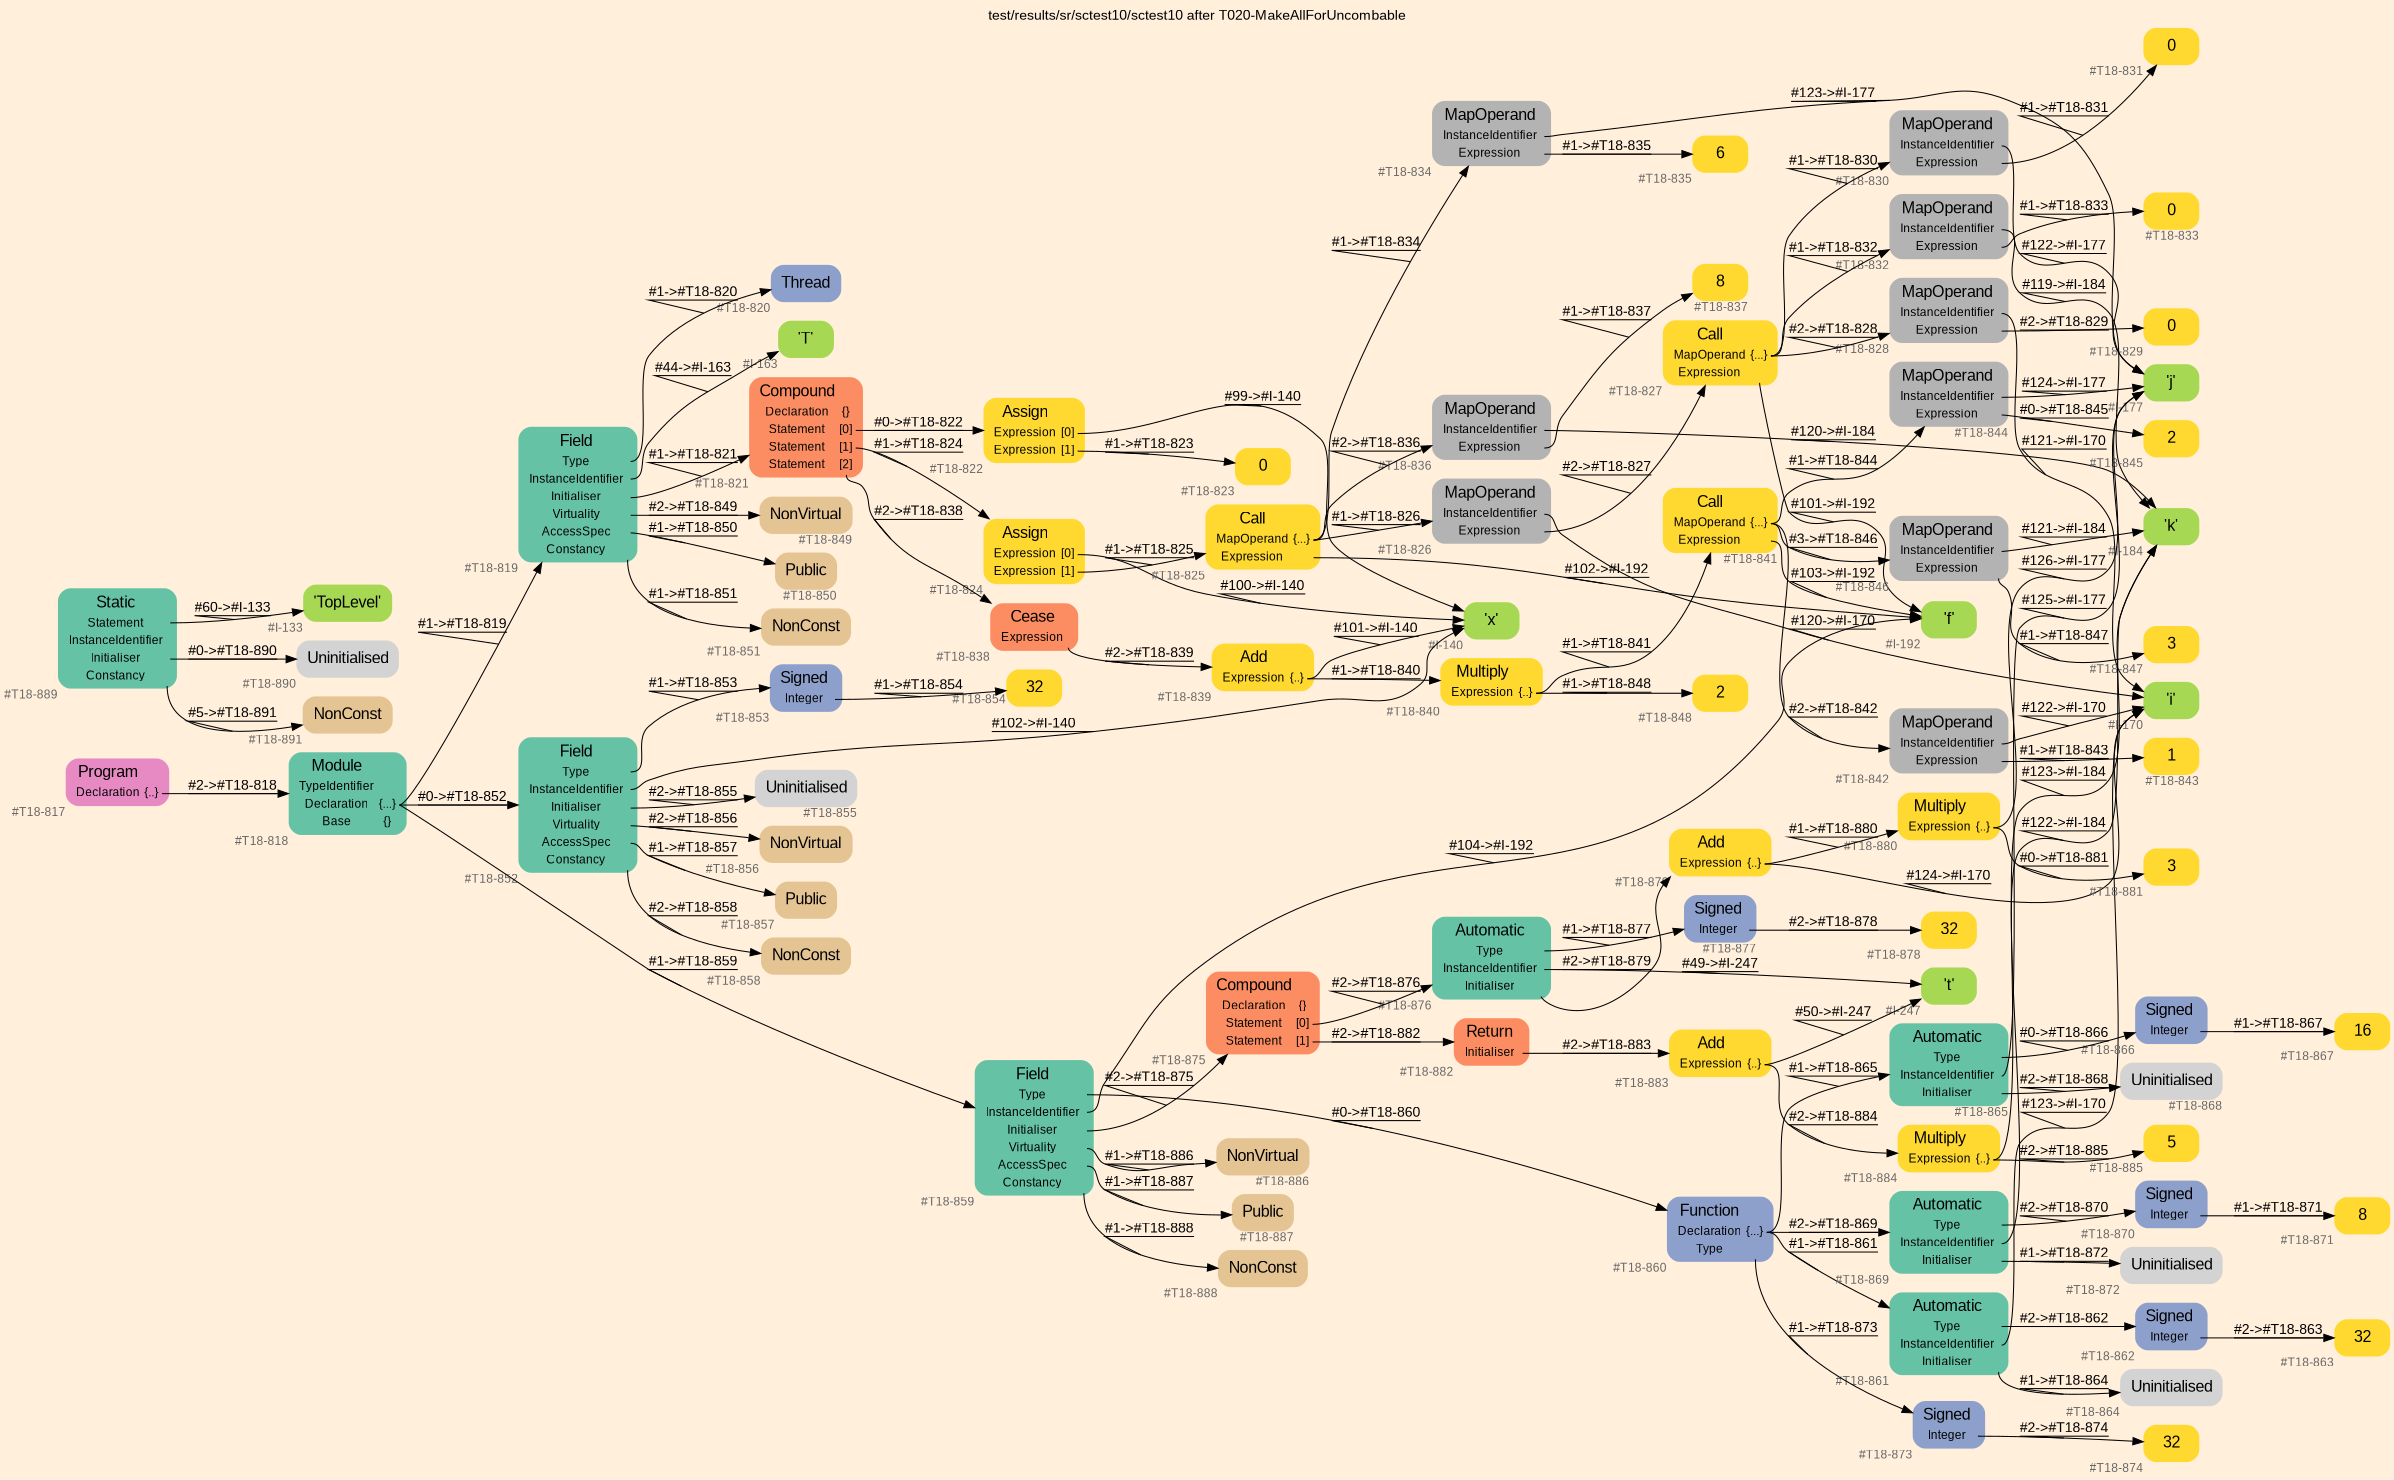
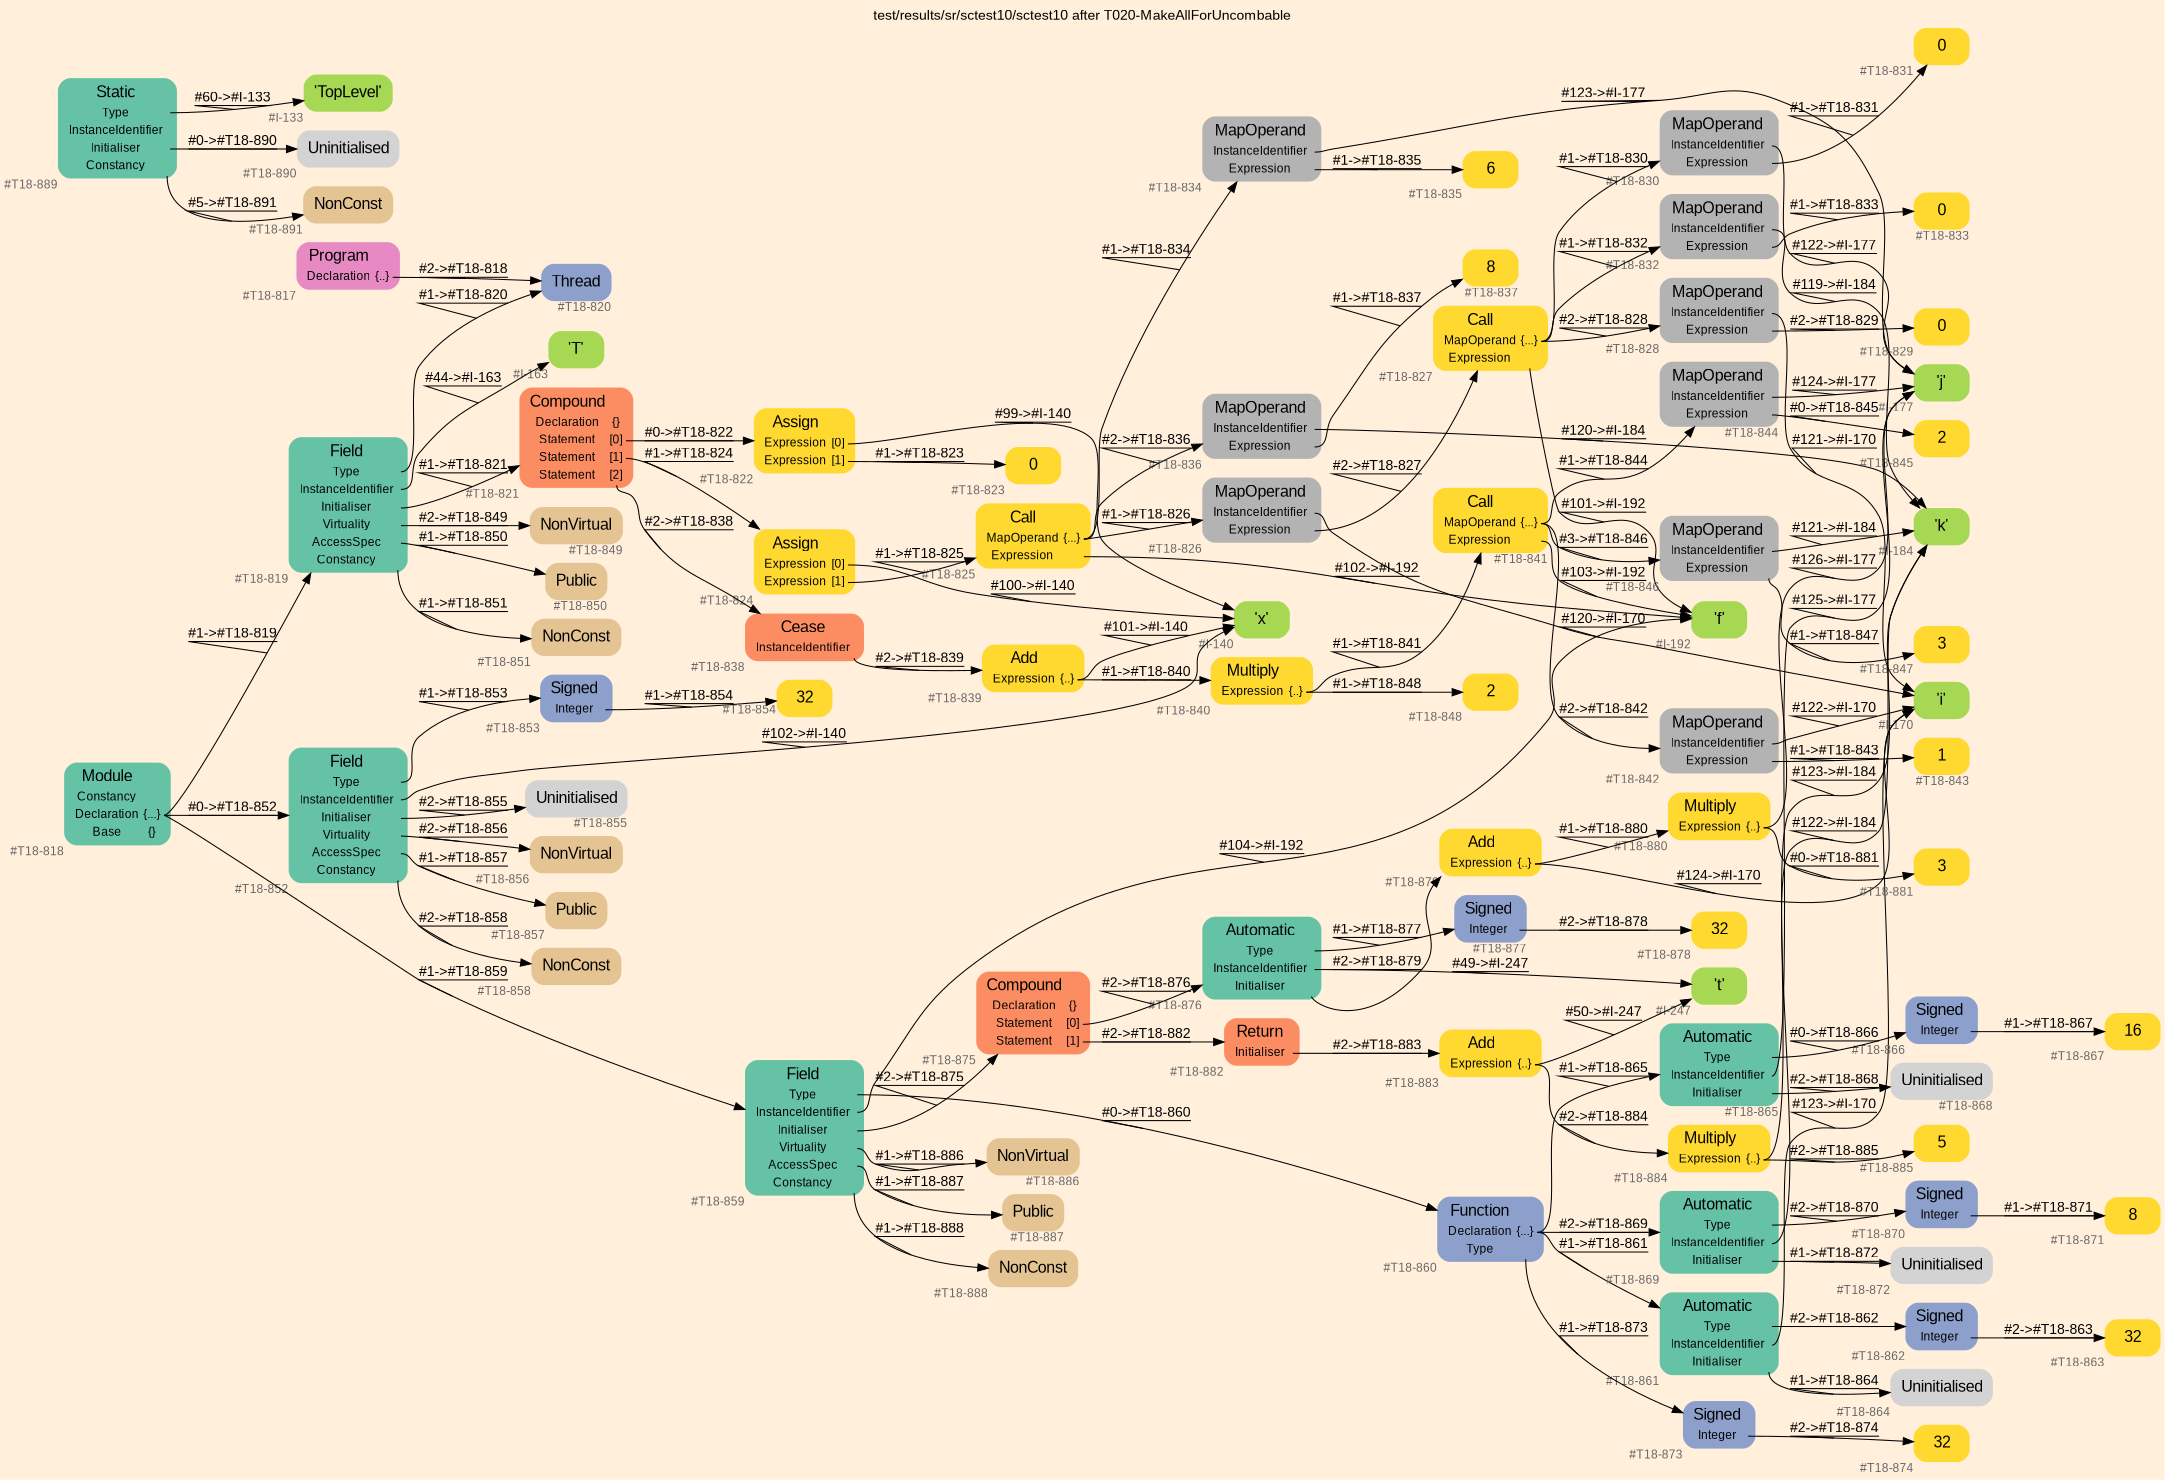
(116, 623) -> (116, 113)
(1033, 637) -> (803, 648)
(337, 786) -> (107, 797)
(220, 794) -> (462, 278)
